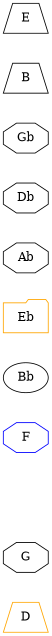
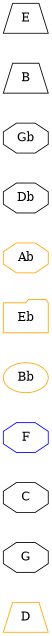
(26, 258) -> (26, 258)
(26, 378) -> (26, 378)
none -> (26, 498)
